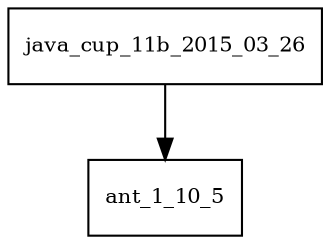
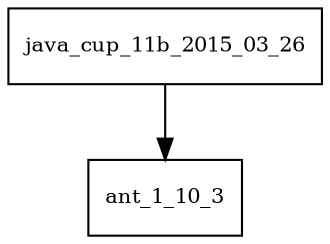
(165, 198) -> (165, 198)
